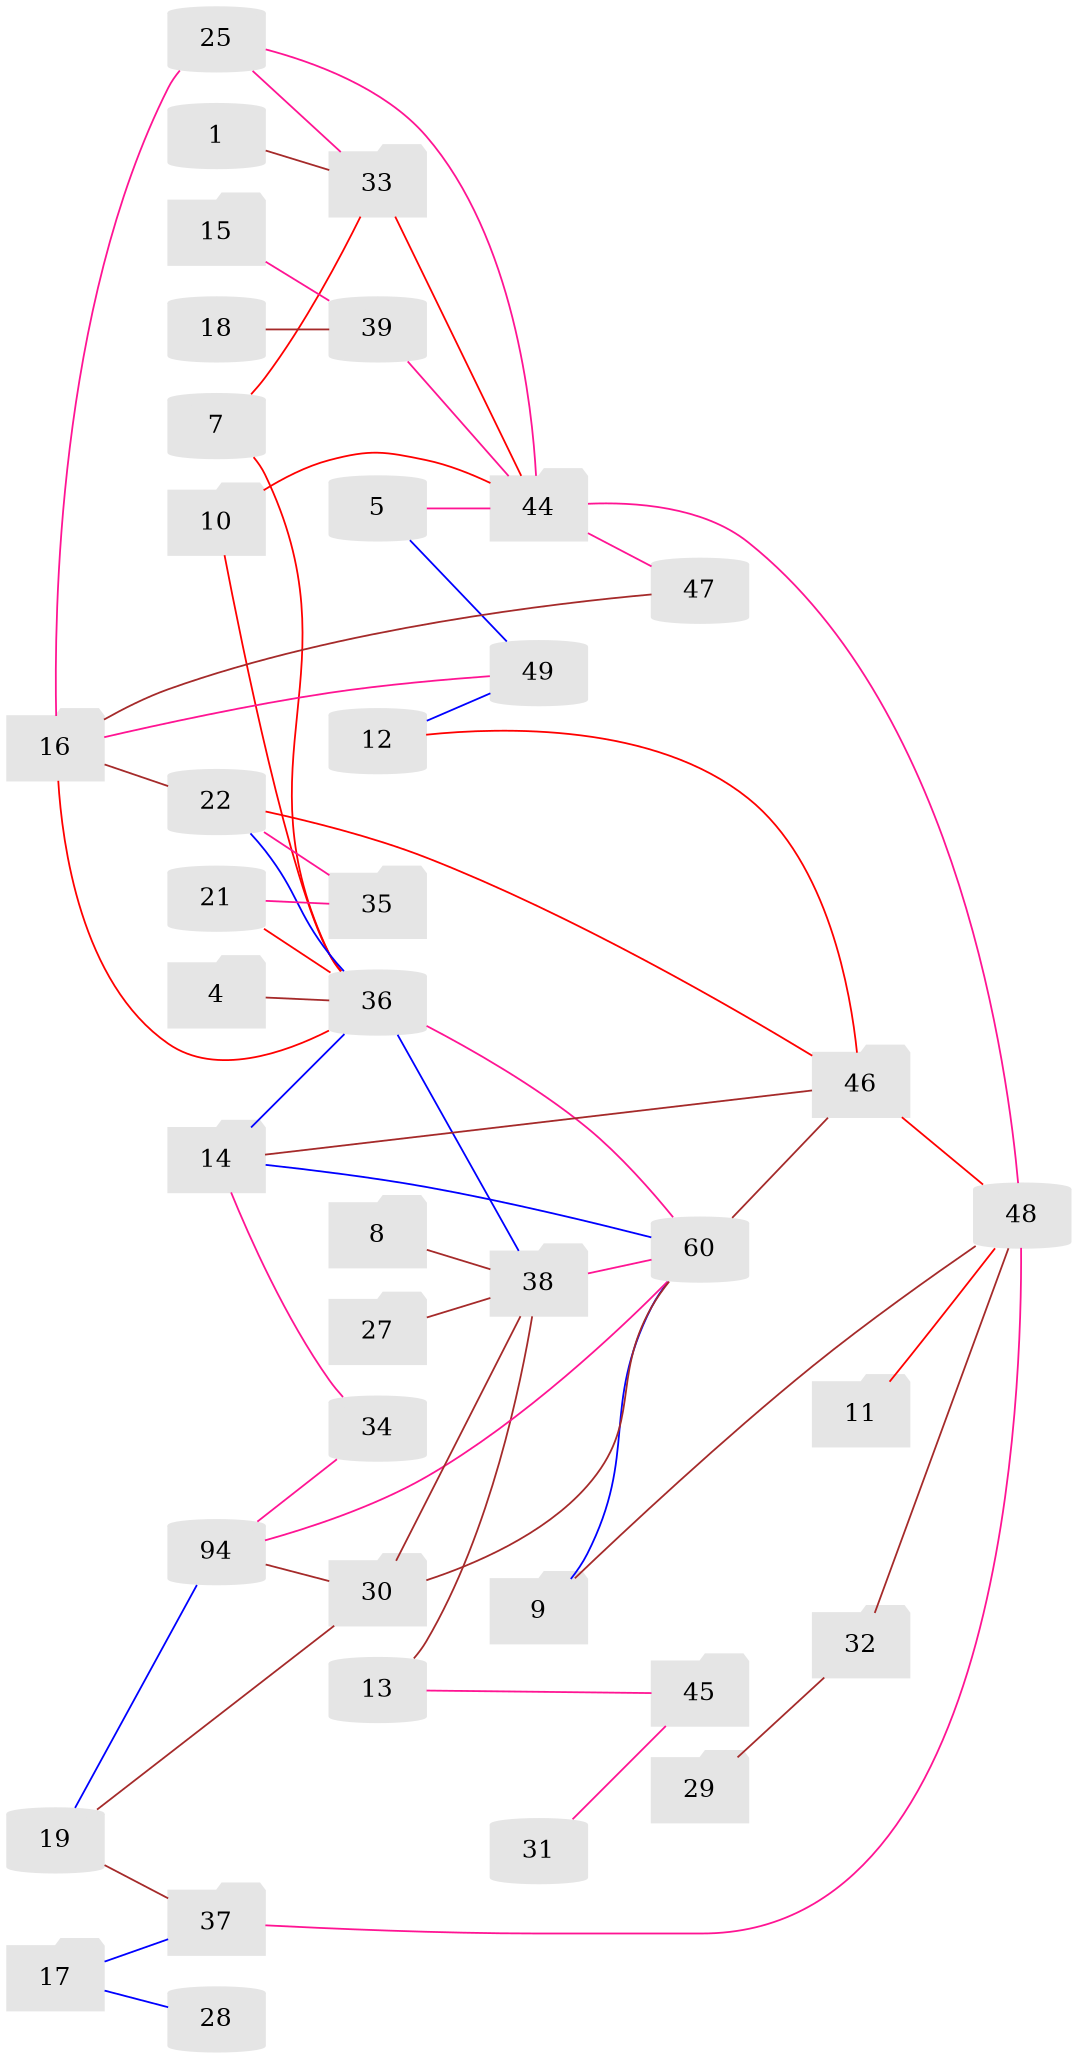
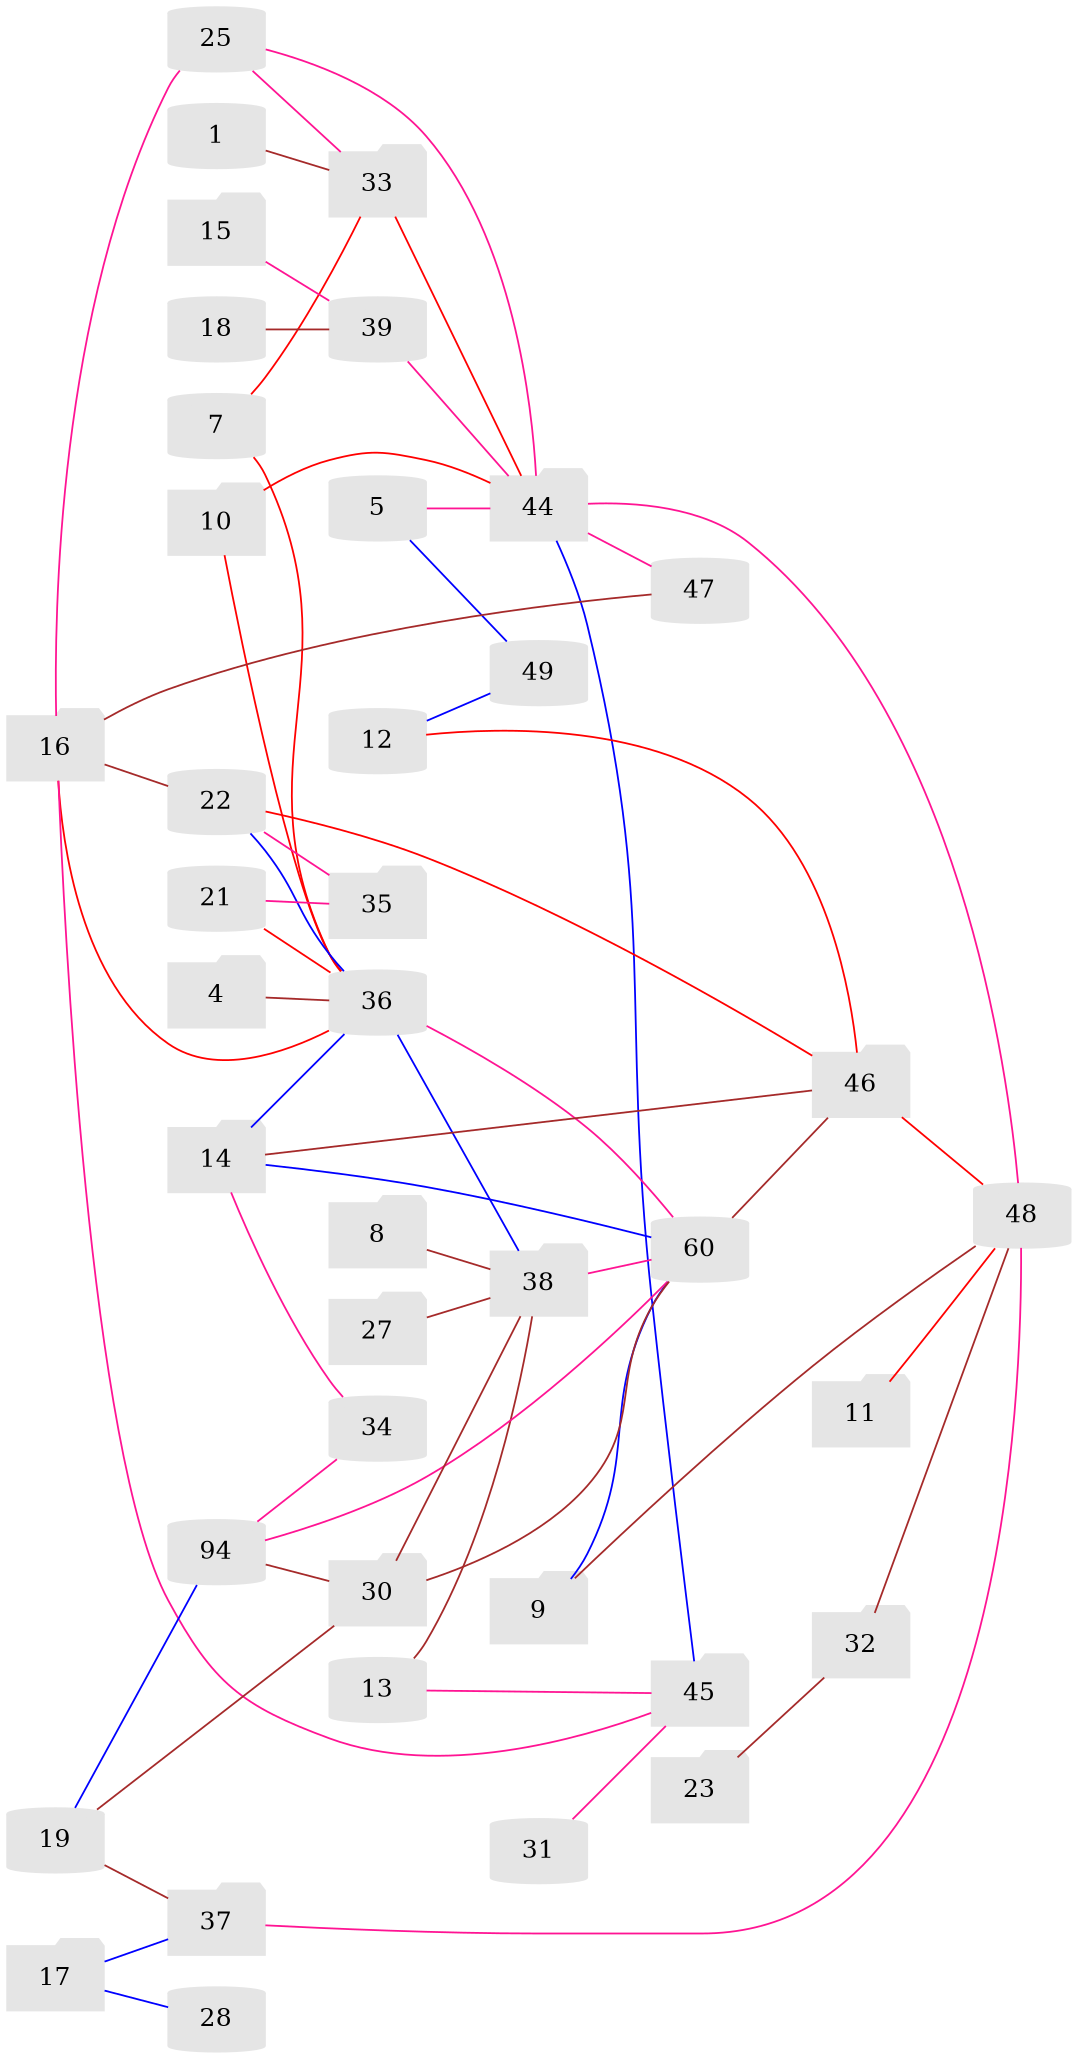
(286, 700) -> (127, 1466)
none -> (638, 1098)
(700, 1790) -> (700, 1790)
